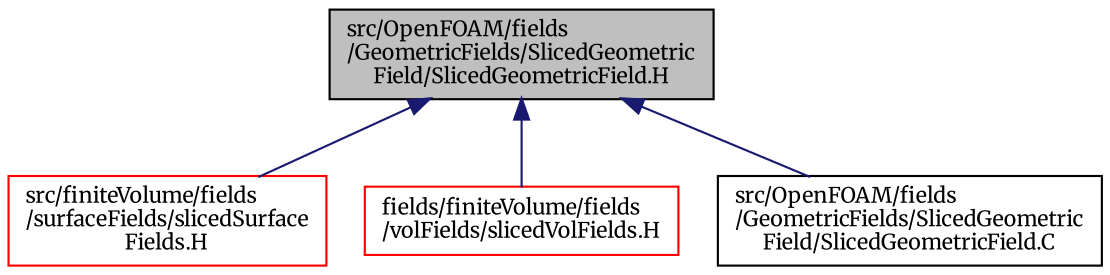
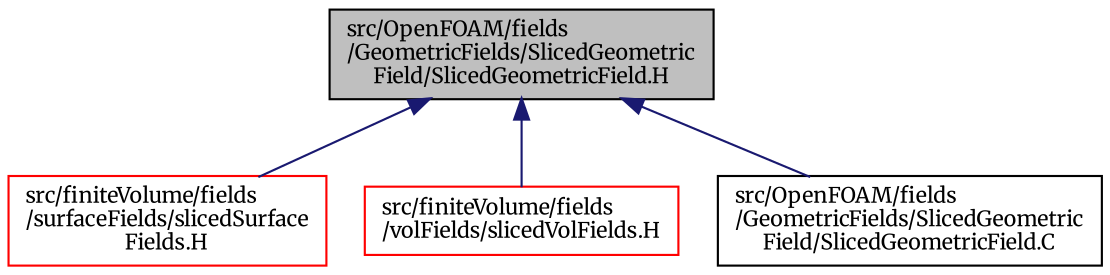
(522, 221) -> (522, 221)
